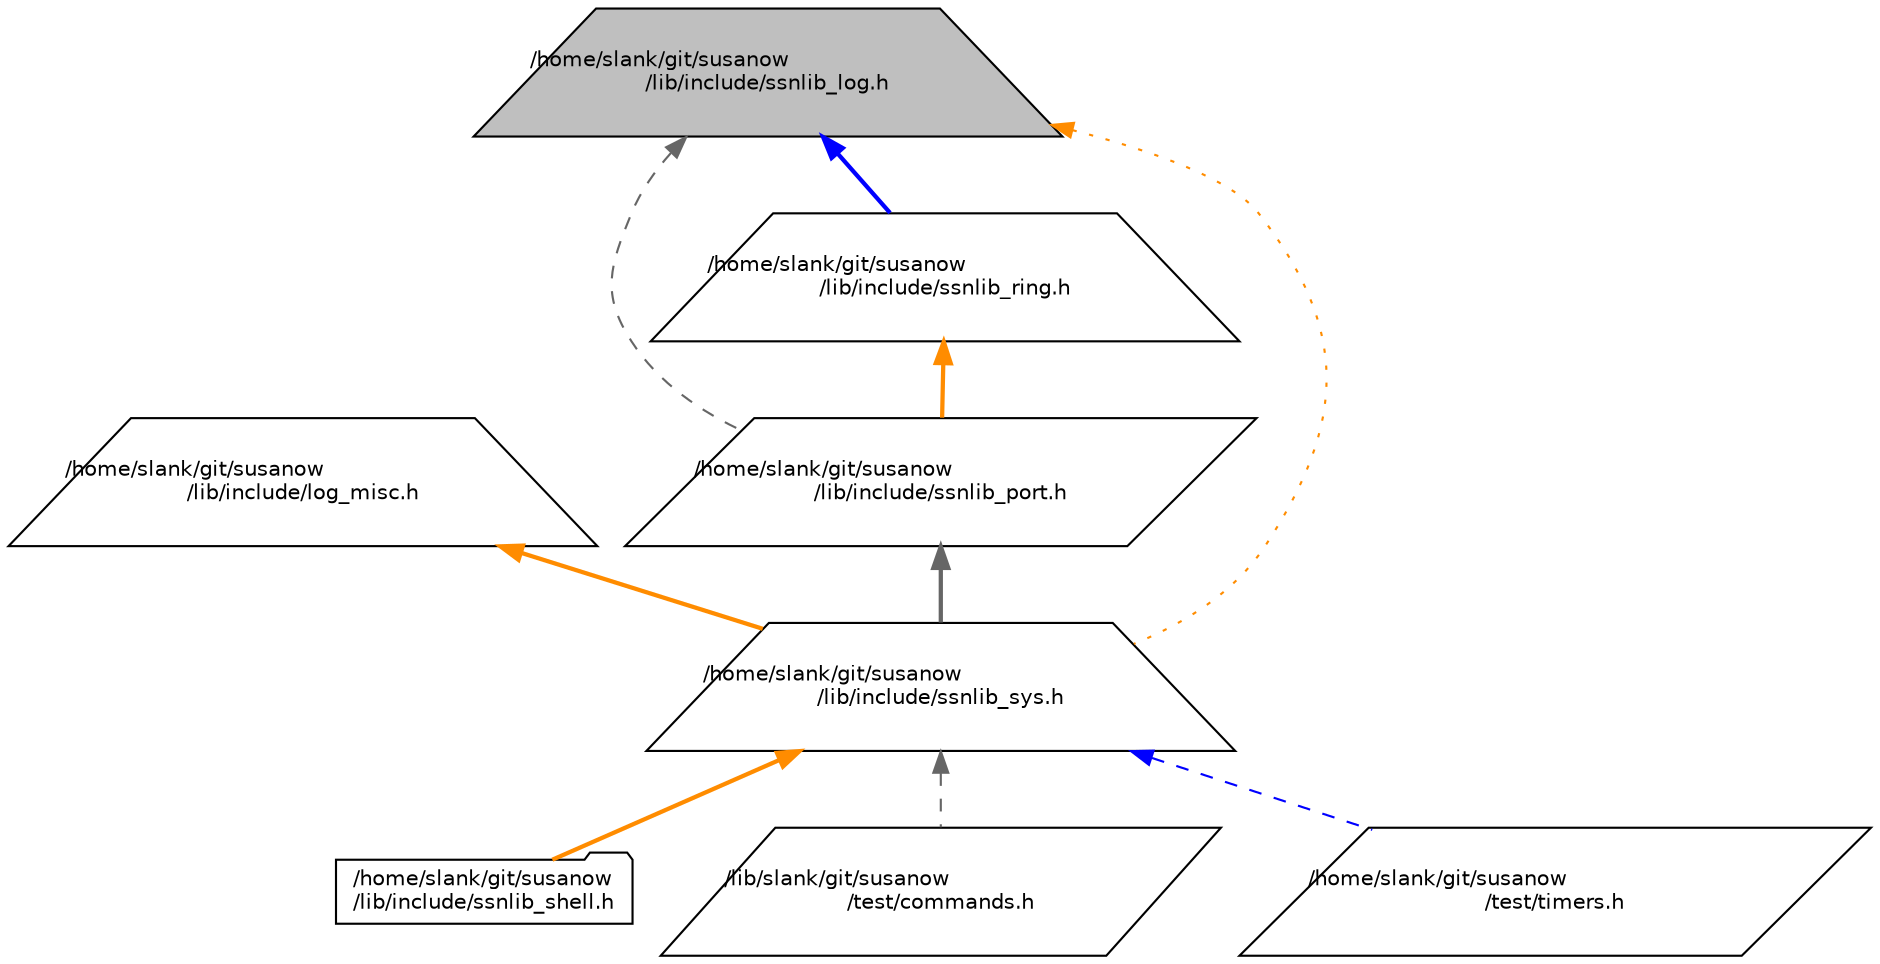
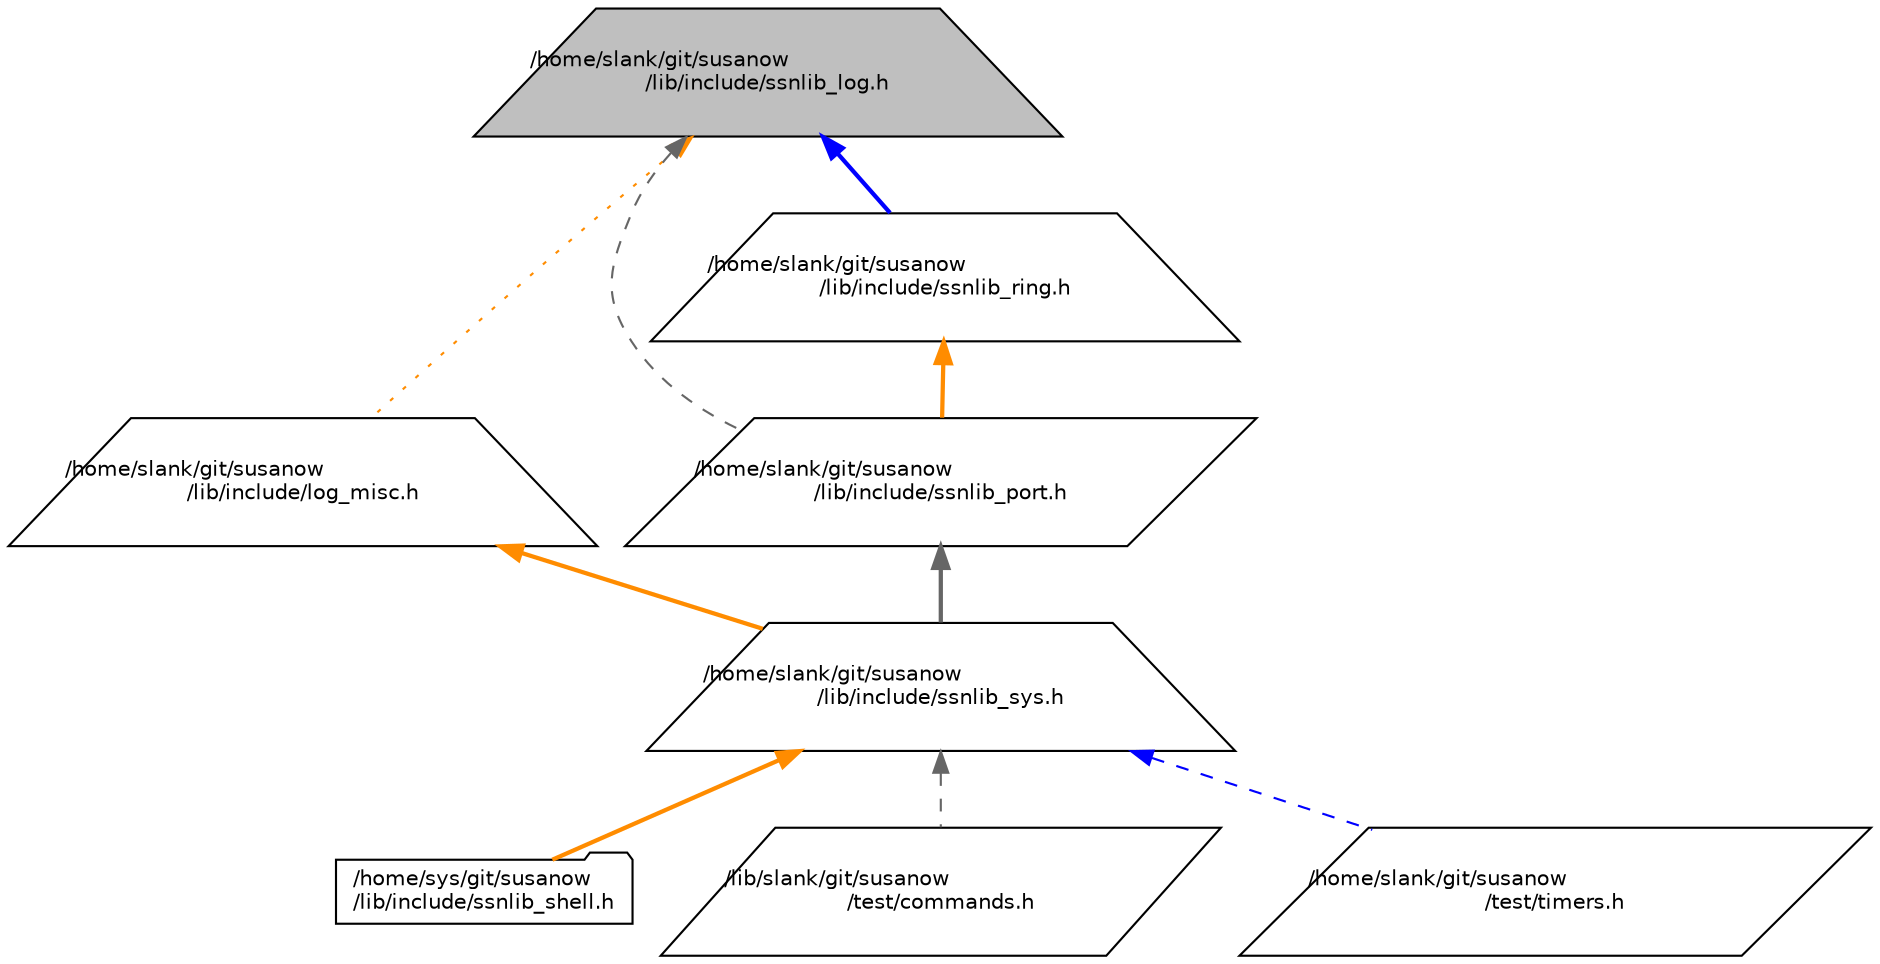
(1324, 358) -> (522, 283)
(484, 892) -> (484, 892)
